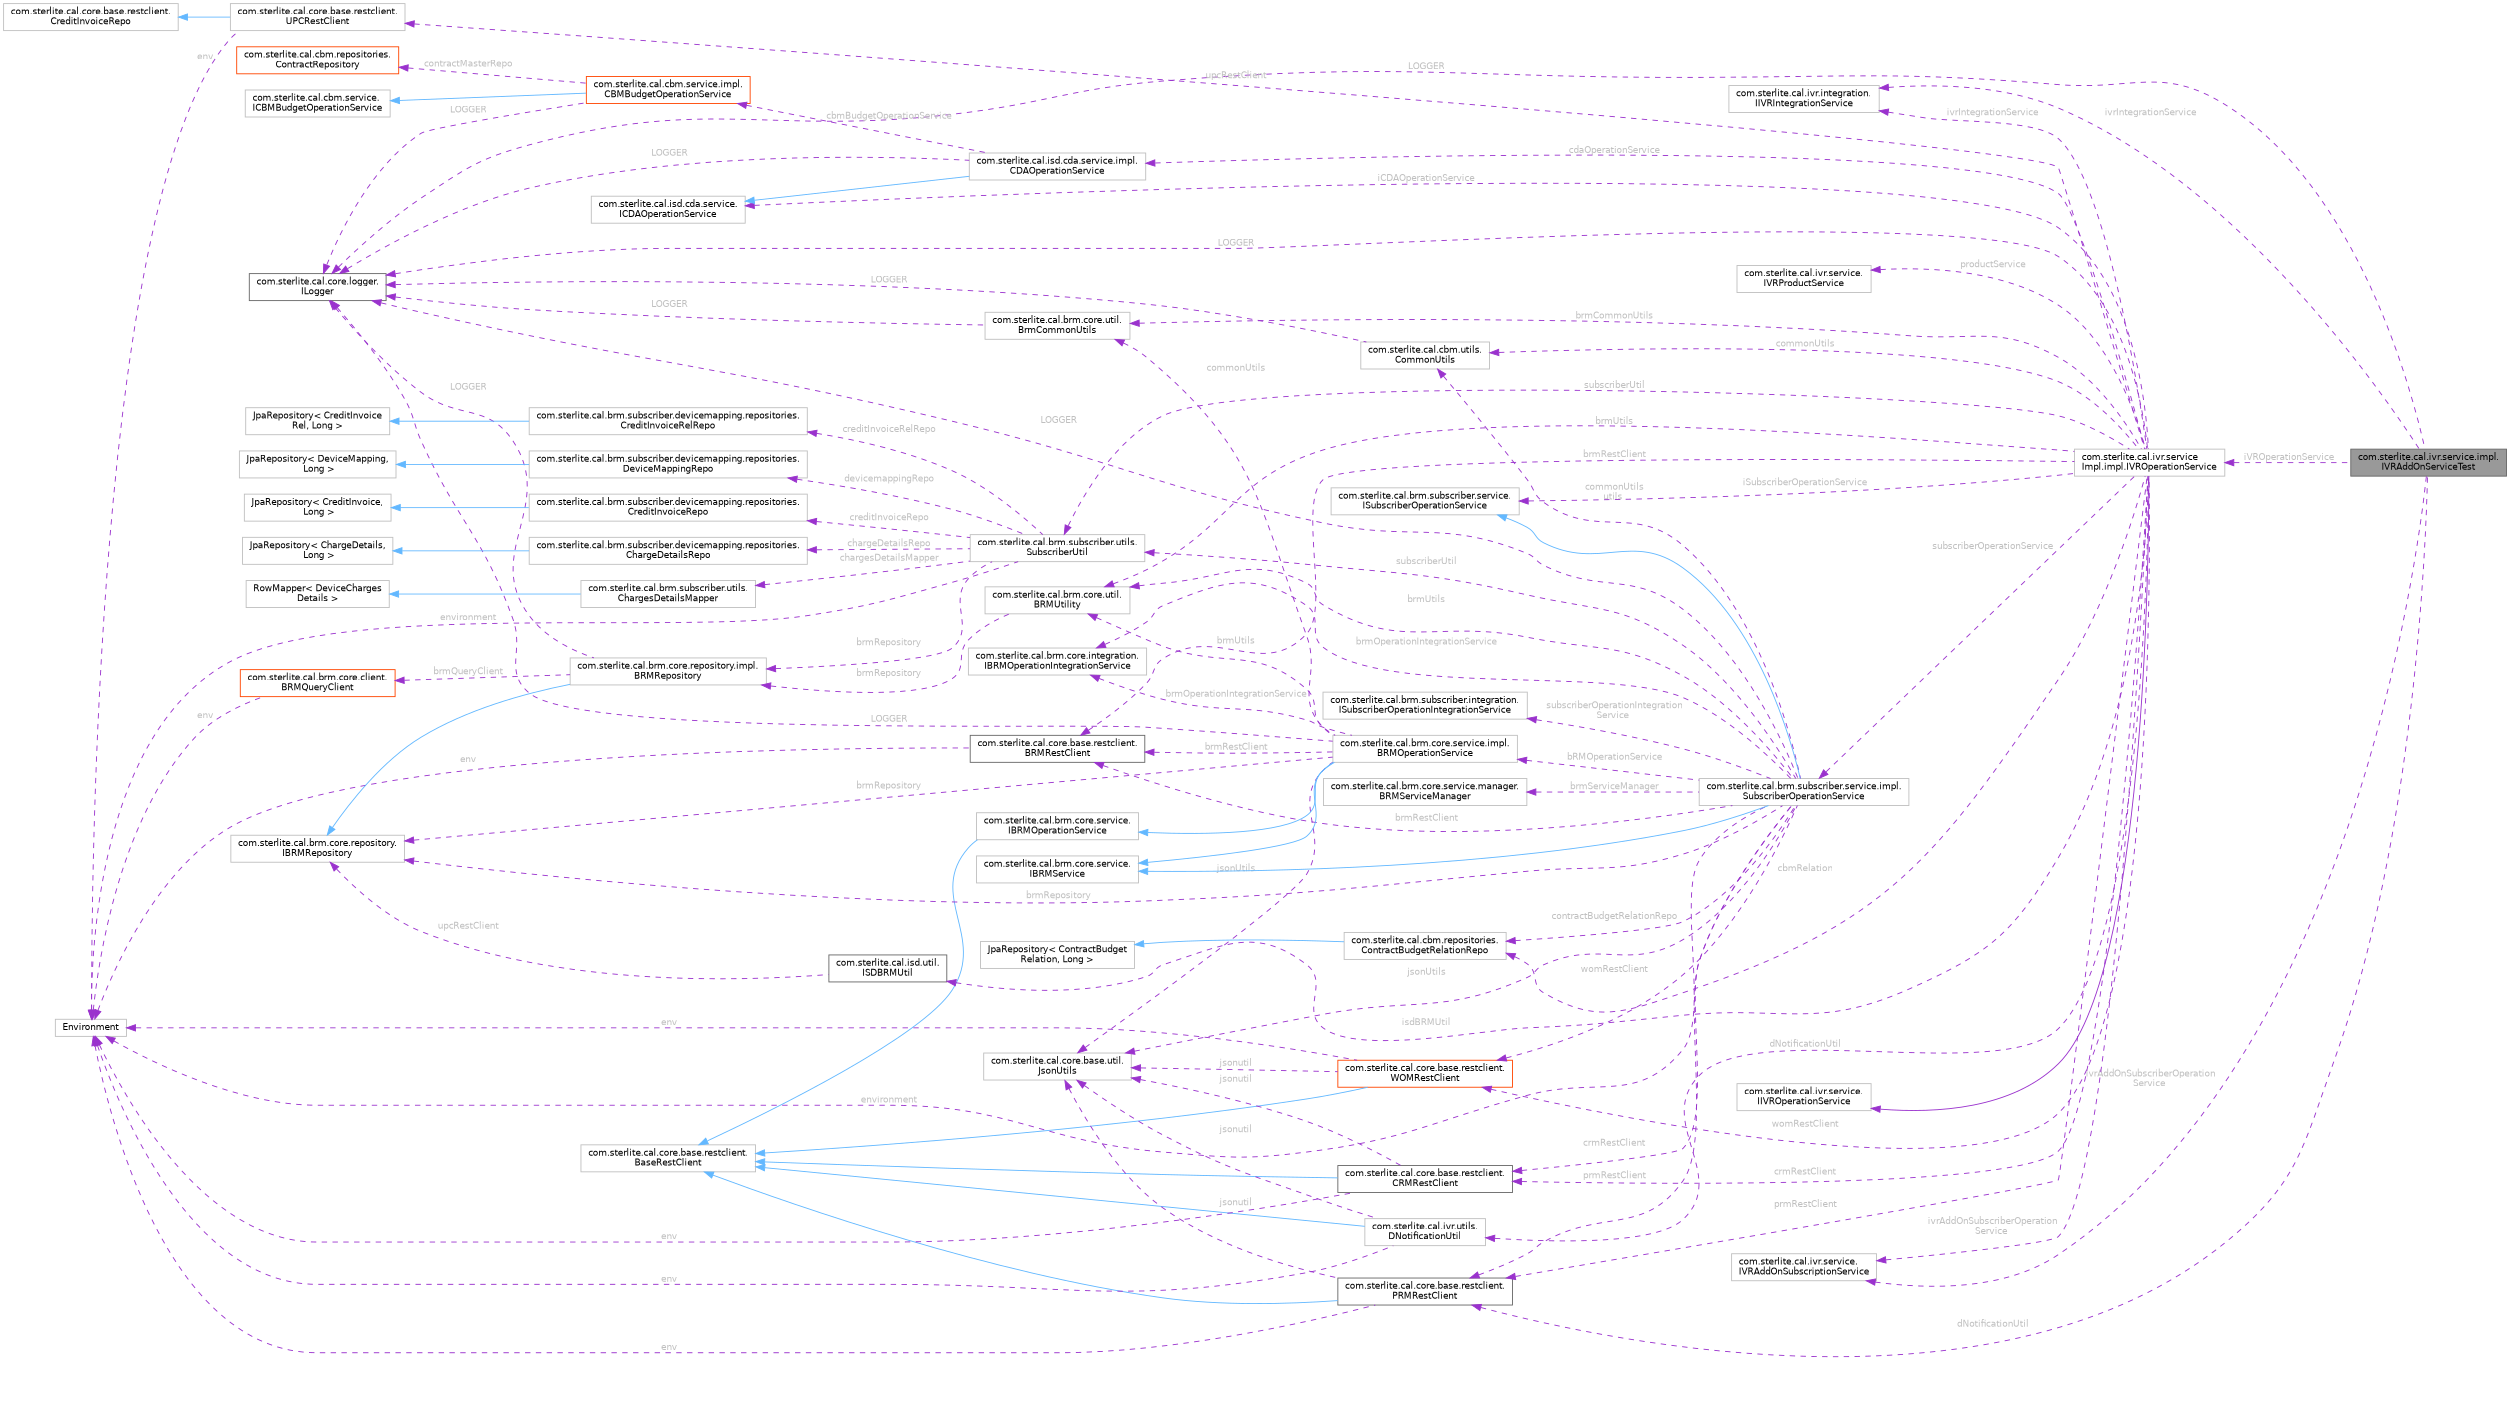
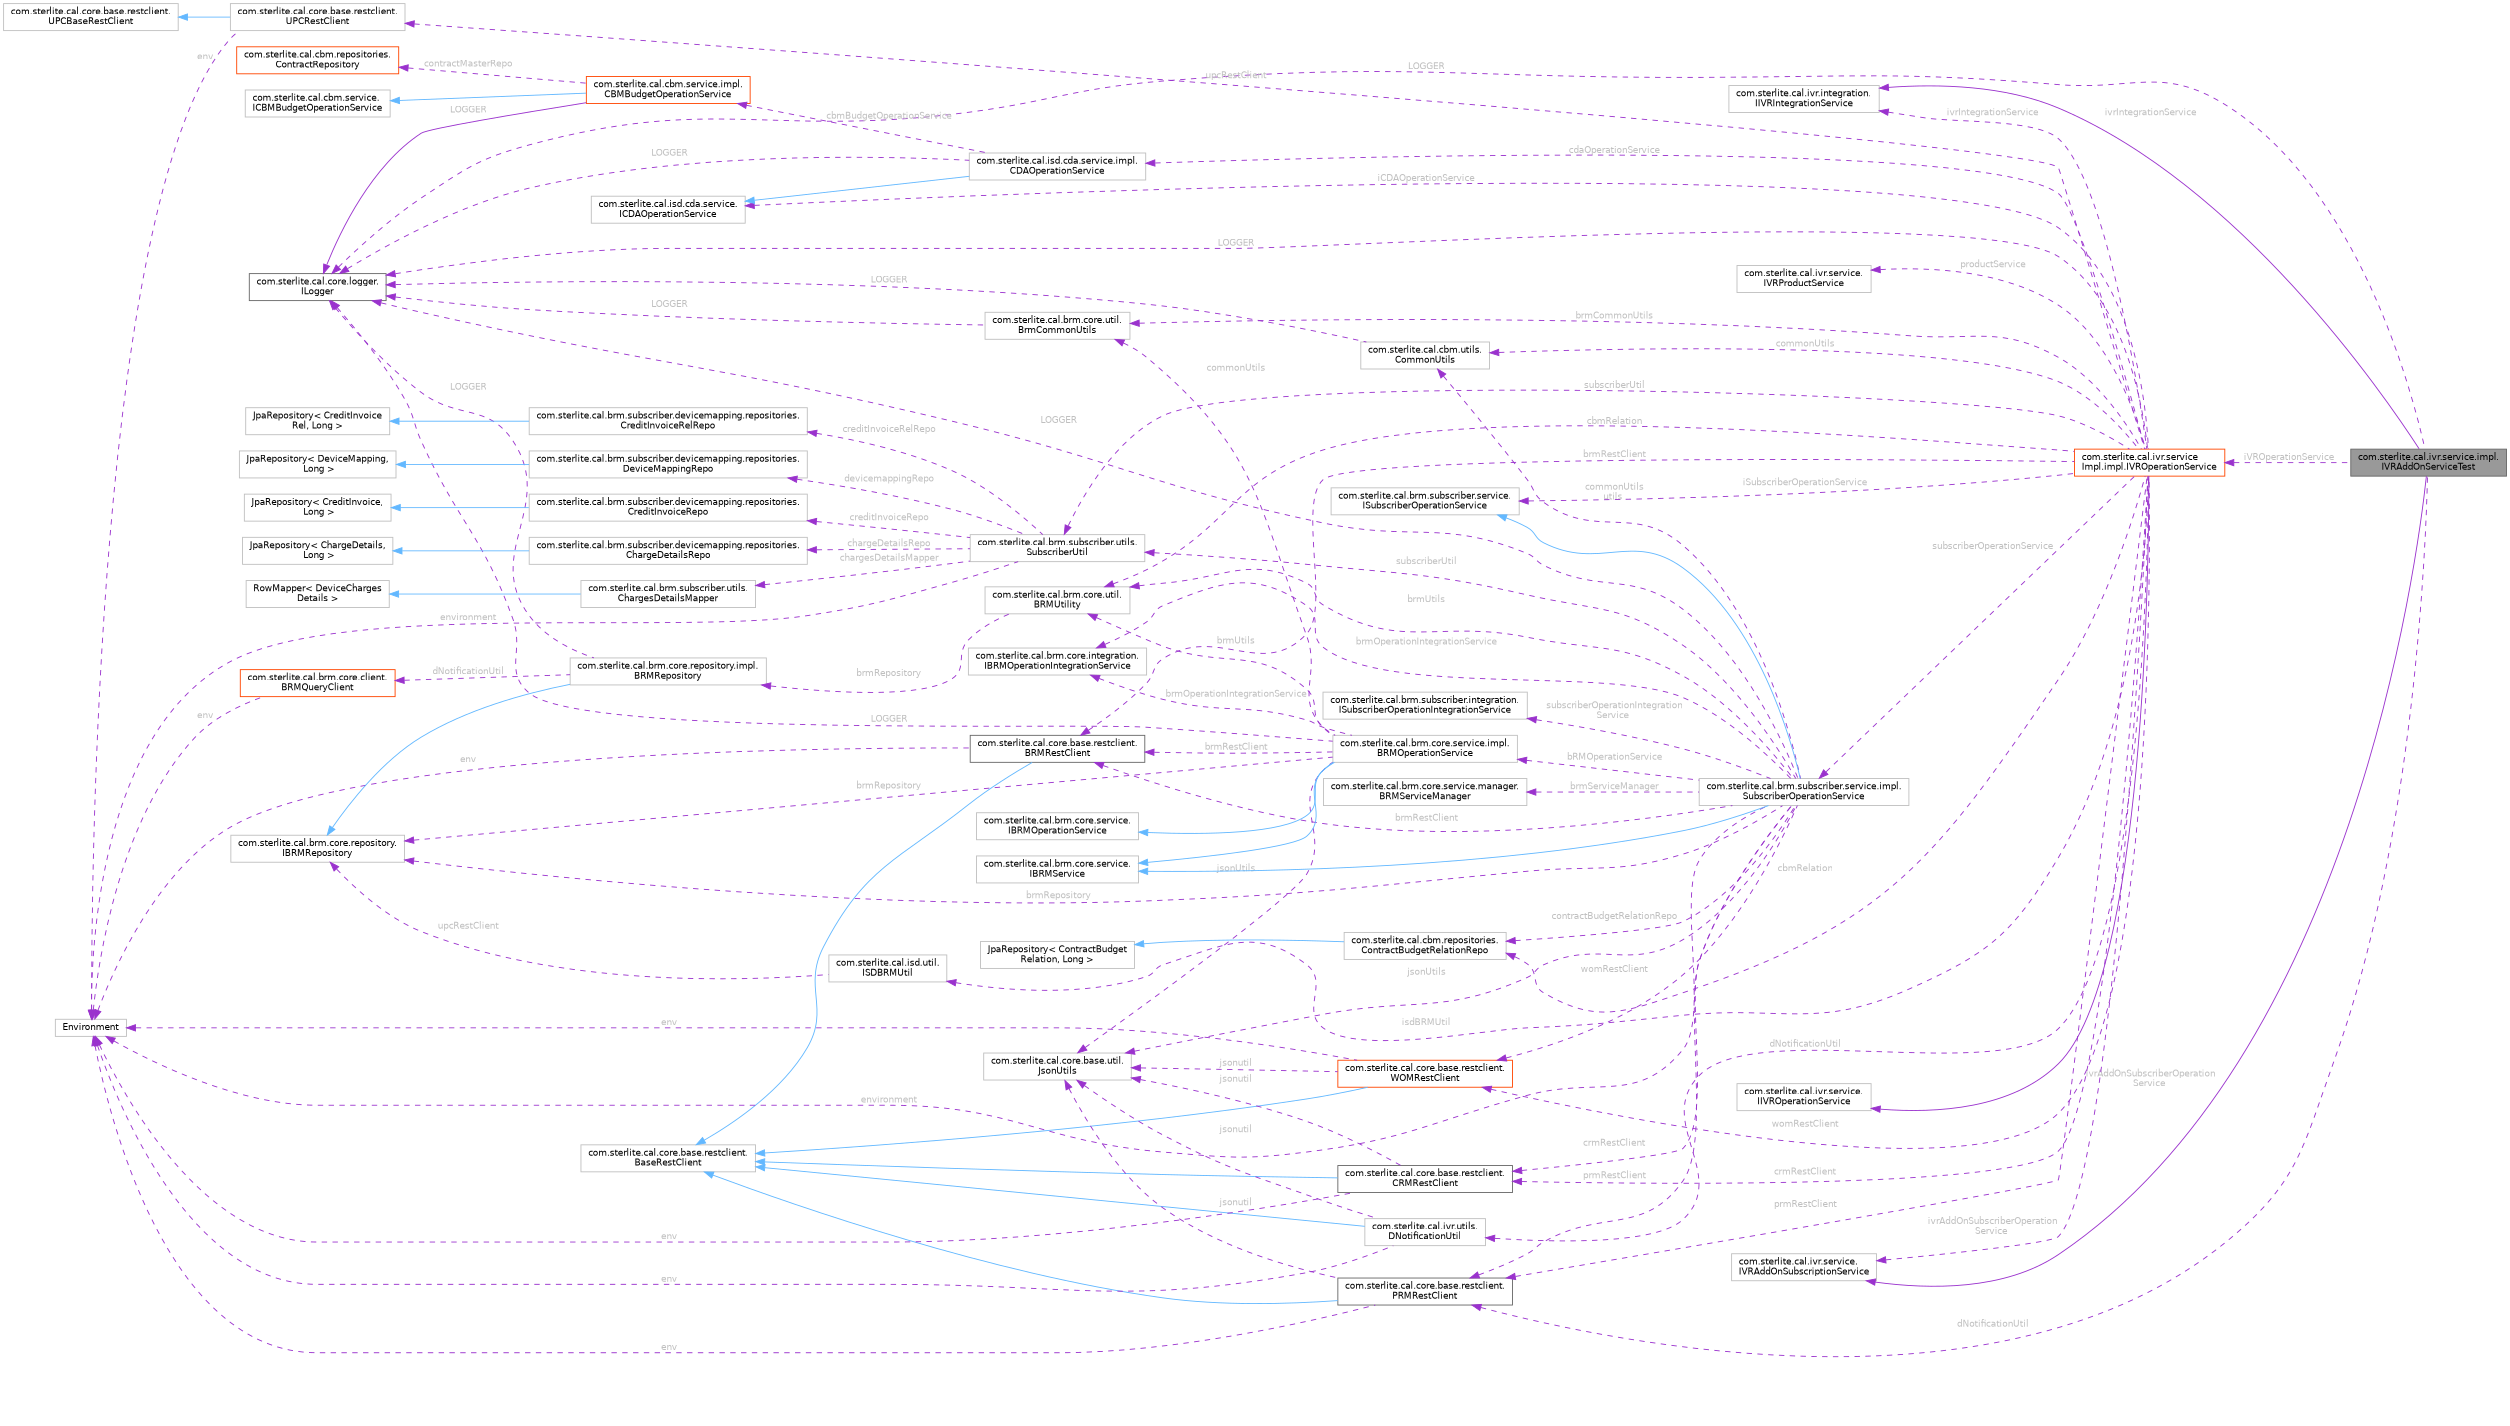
(91, 17) -> (91, 17)
(423, 133) -> (423, 133)
(2197, 196) -> (2197, 196)
(1613, 422) -> (1613, 422)
(2150, 463) -> (2150, 463)
(916, 658) -> none
(467, 672) -> (467, 672)
(888, 968) -> (888, 968)
(2277, 989) -> (2277, 989)
(896, 1039) -> (833, 930)
